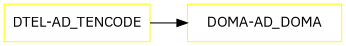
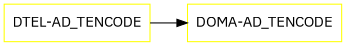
(265, 23) -> (265, 23)
